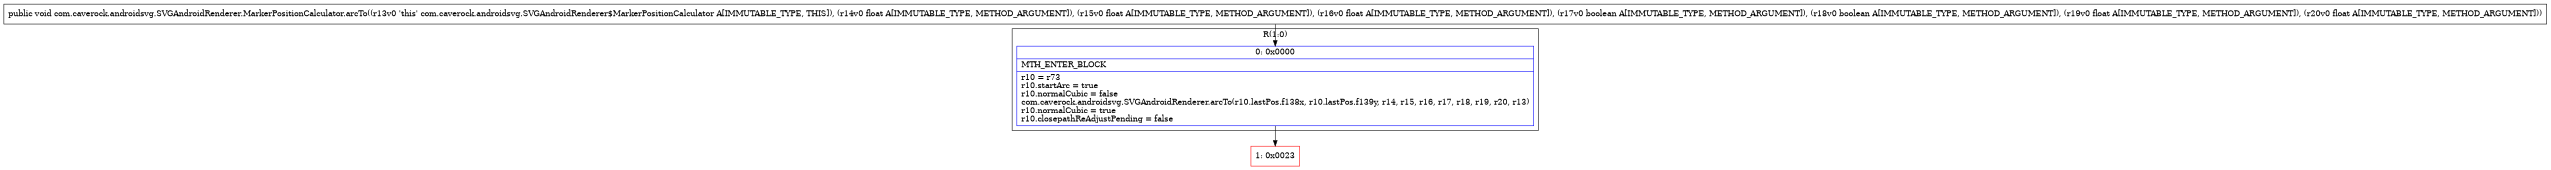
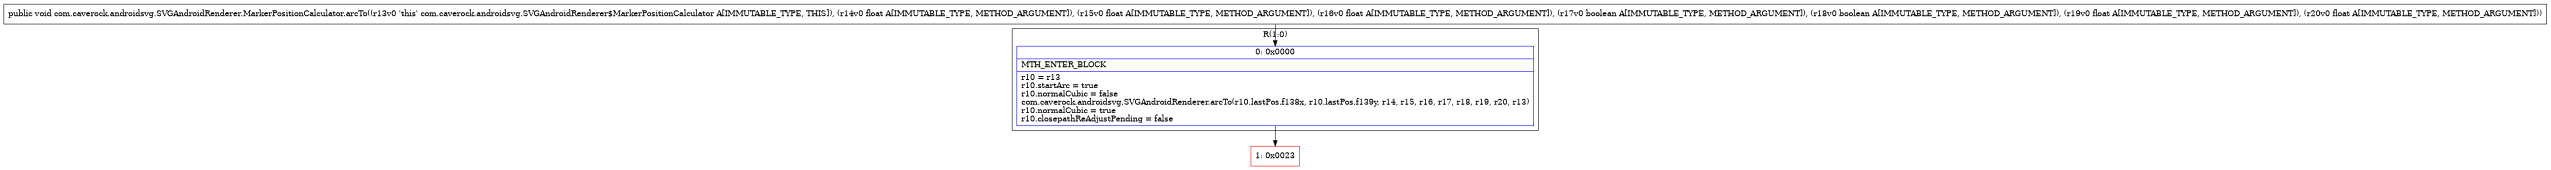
(1041, 78) -> (1041, 78)
